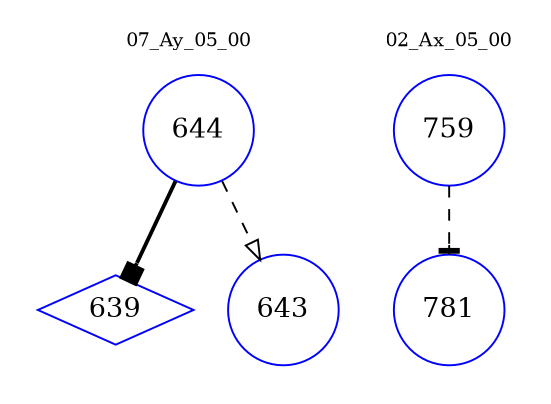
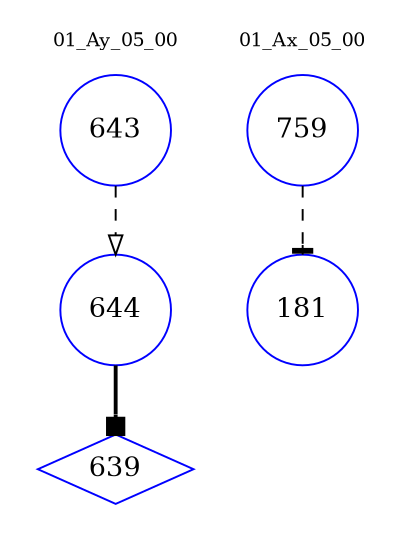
(189, 41) -> (116, 41)
(449, 41) -> (303, 41)
(237, 212) -> (116, 211)
(449, 310) -> (303, 310)
